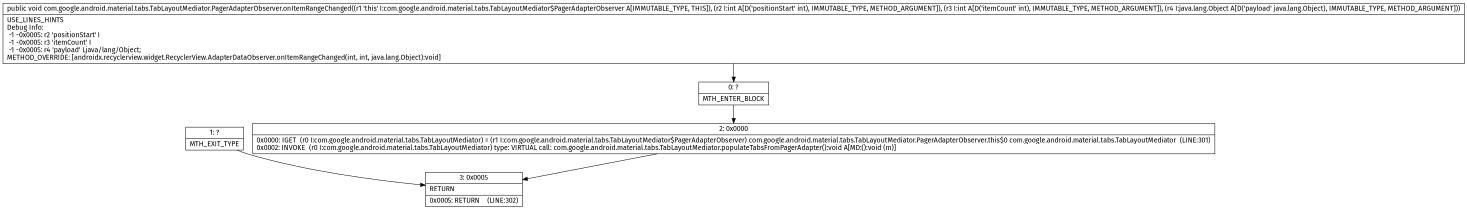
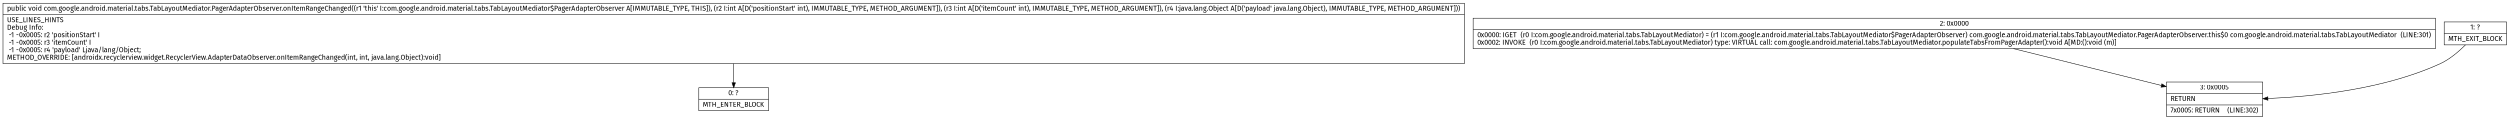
(734, 112) -> none
(215, 144) -> (2475, 39)
(474, 201) -> (2215, 110)
